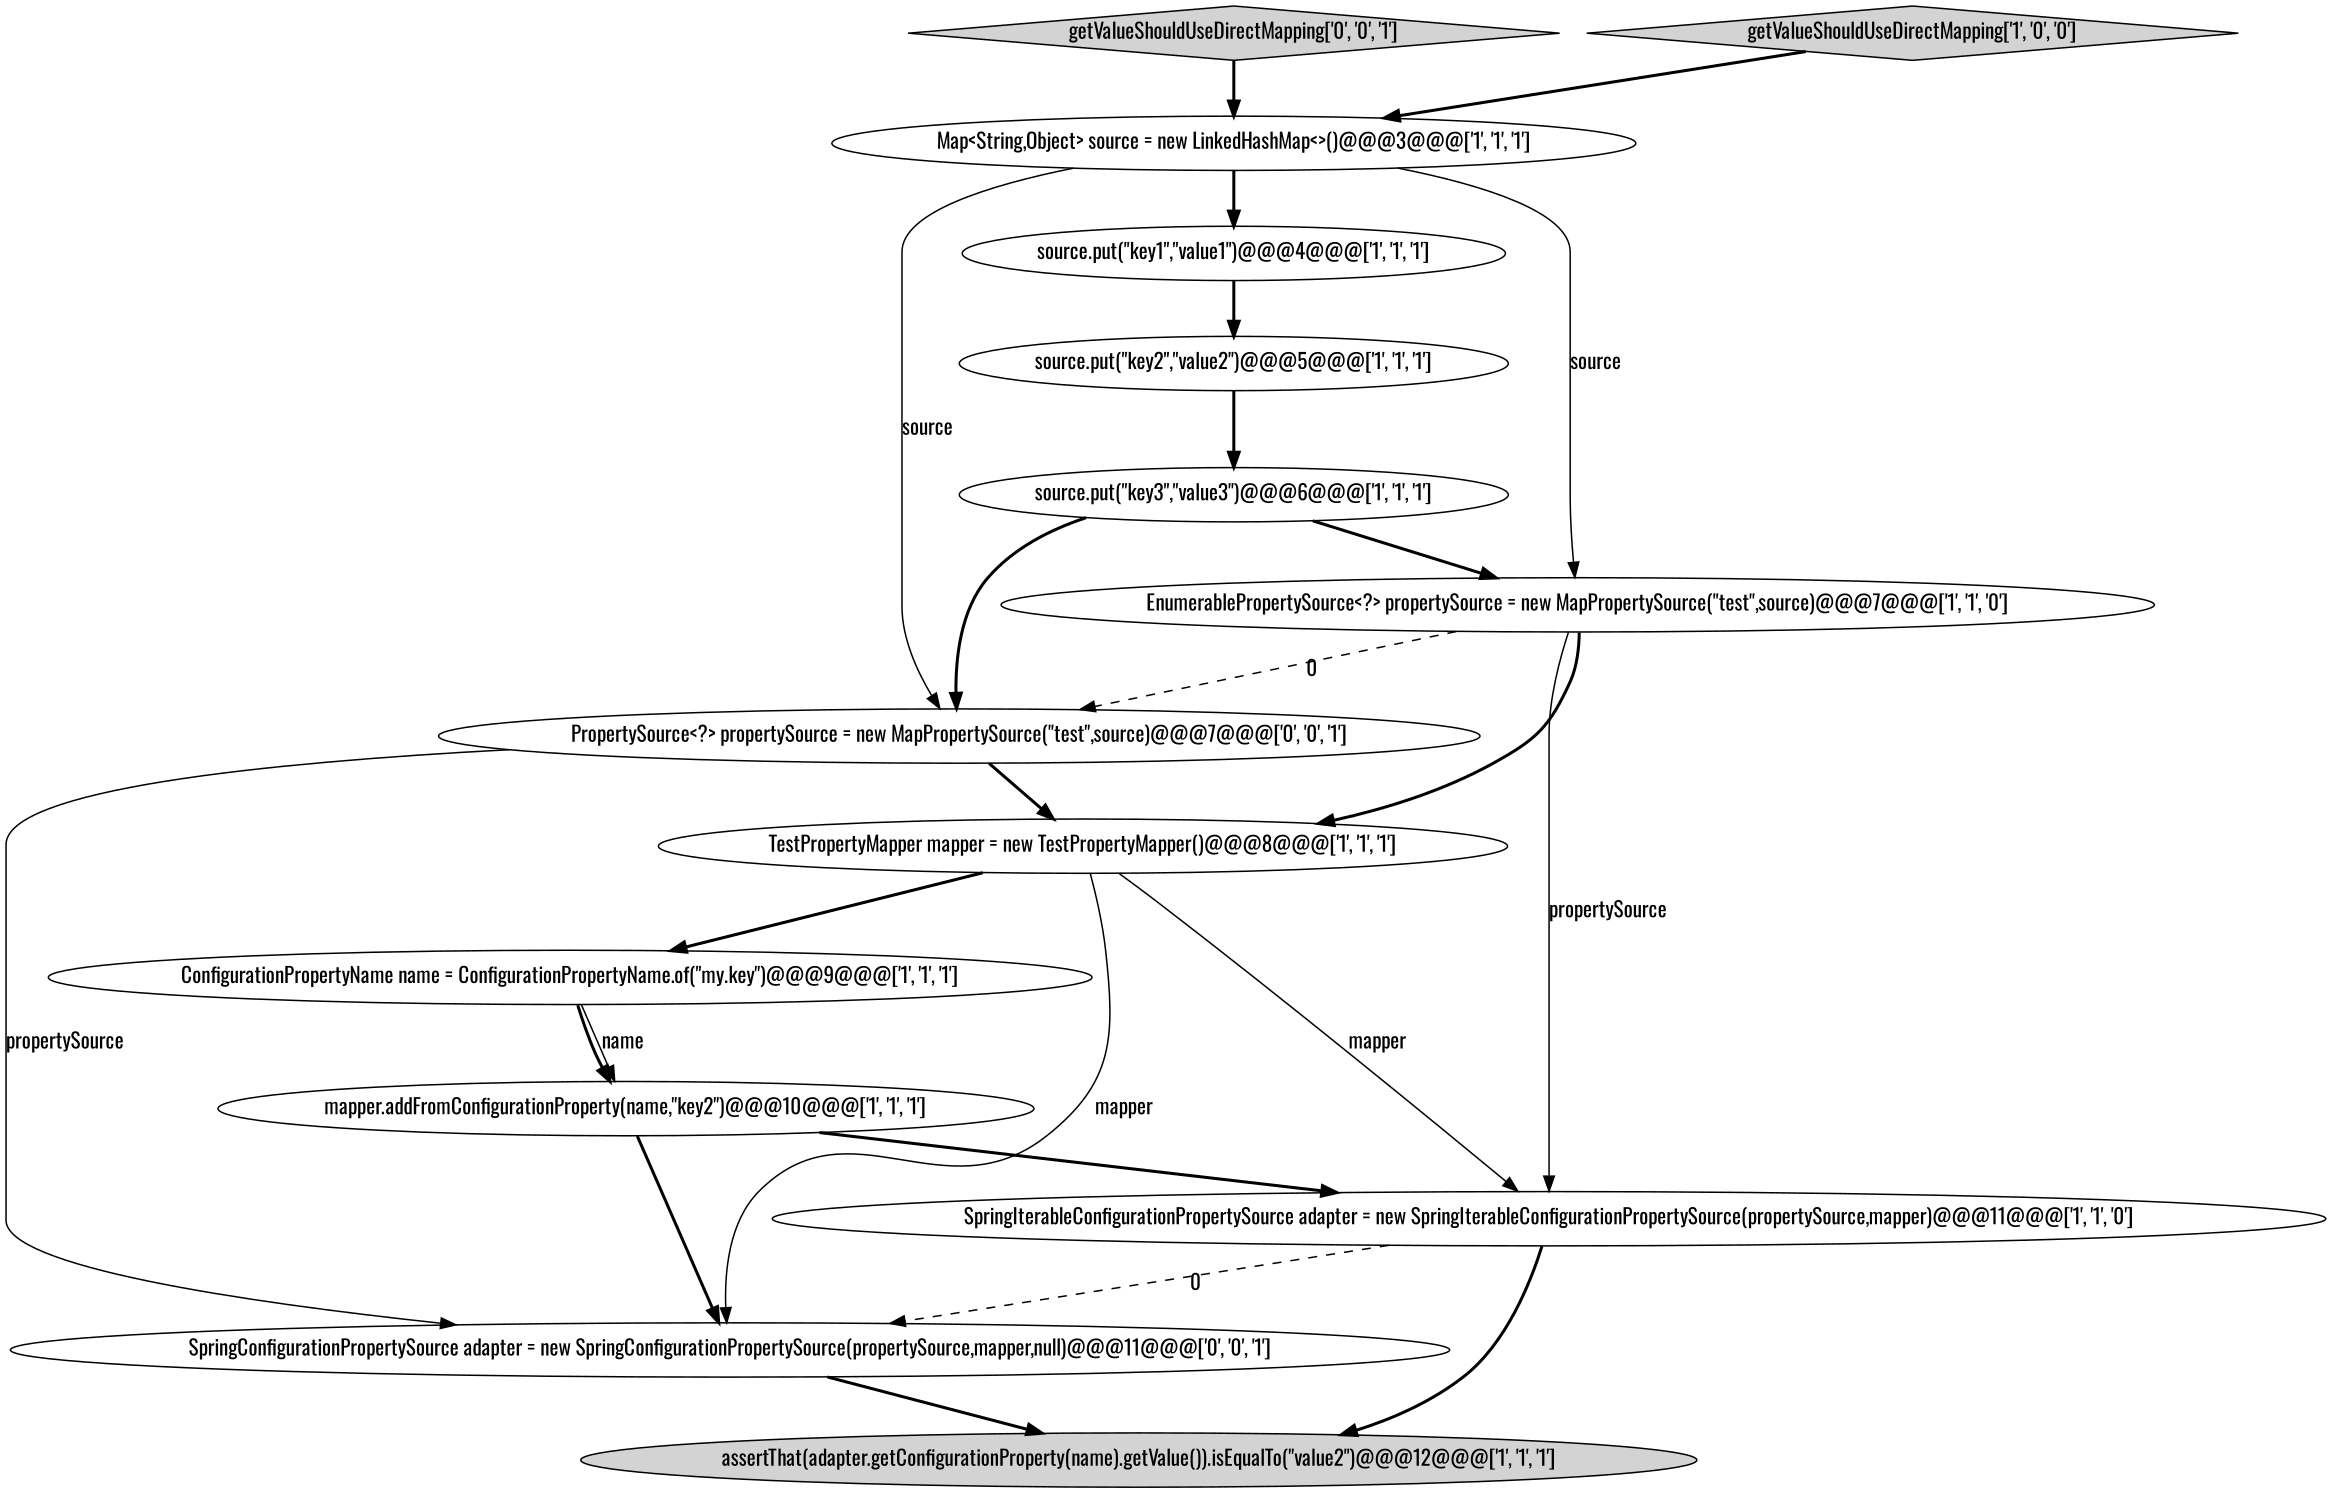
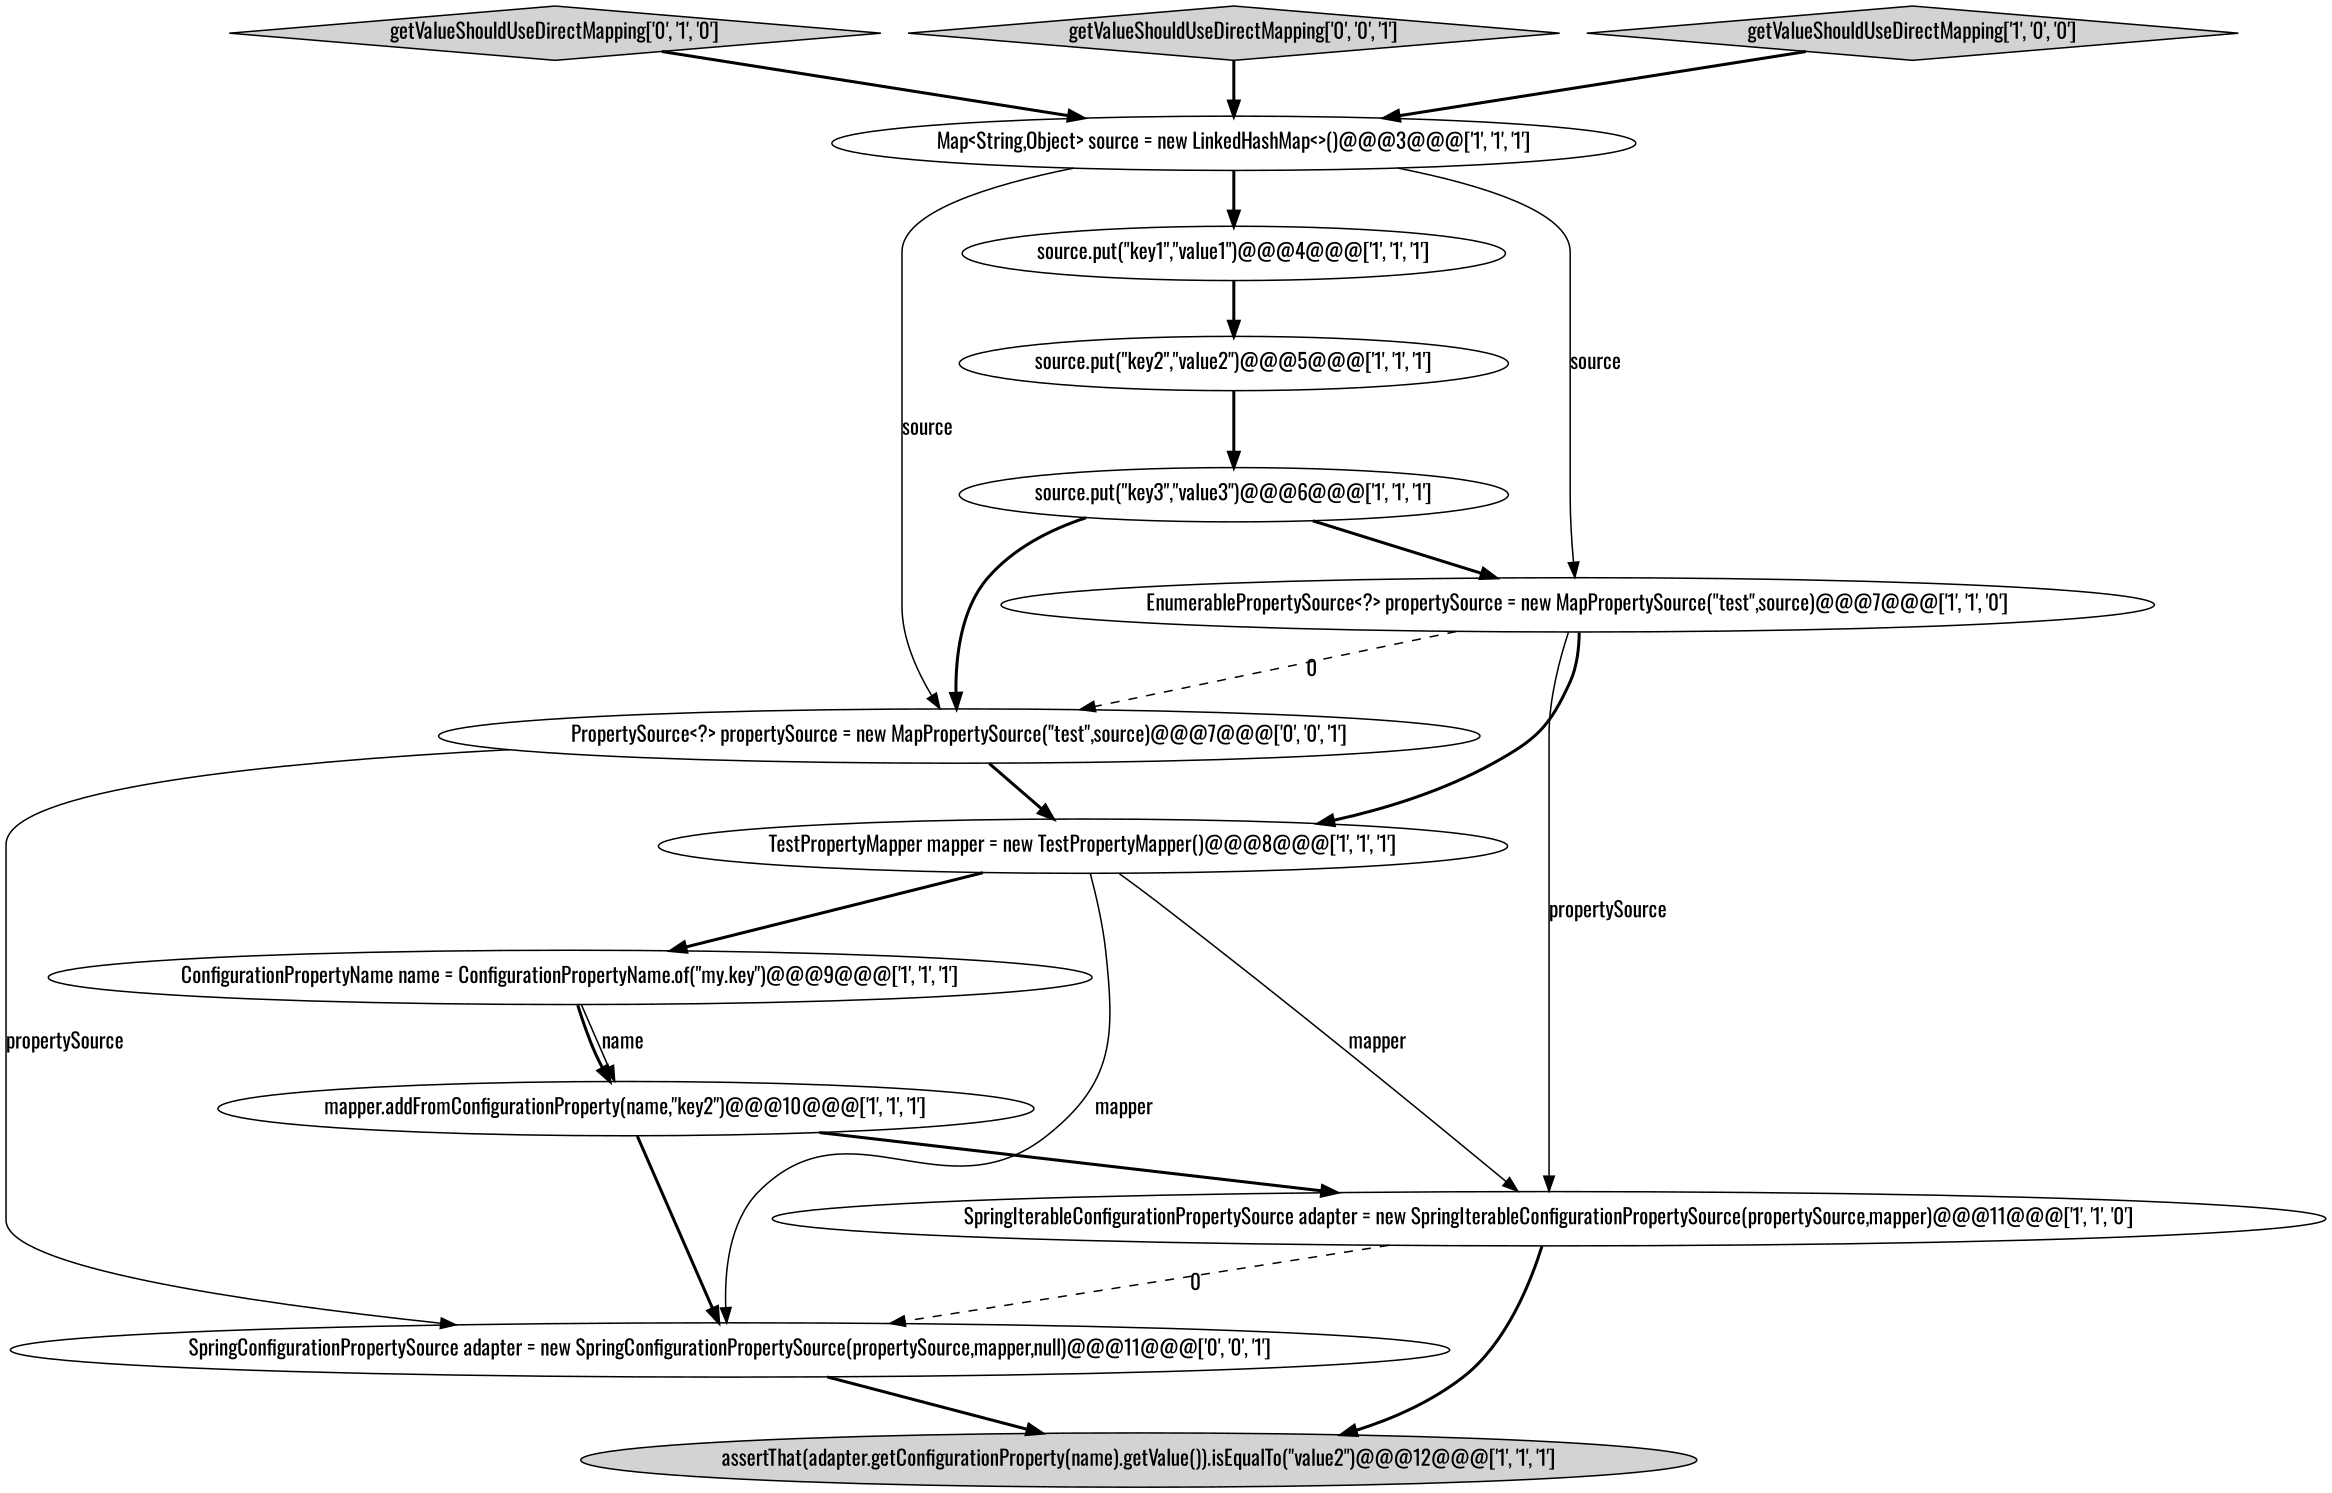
none -> (555, 33)
